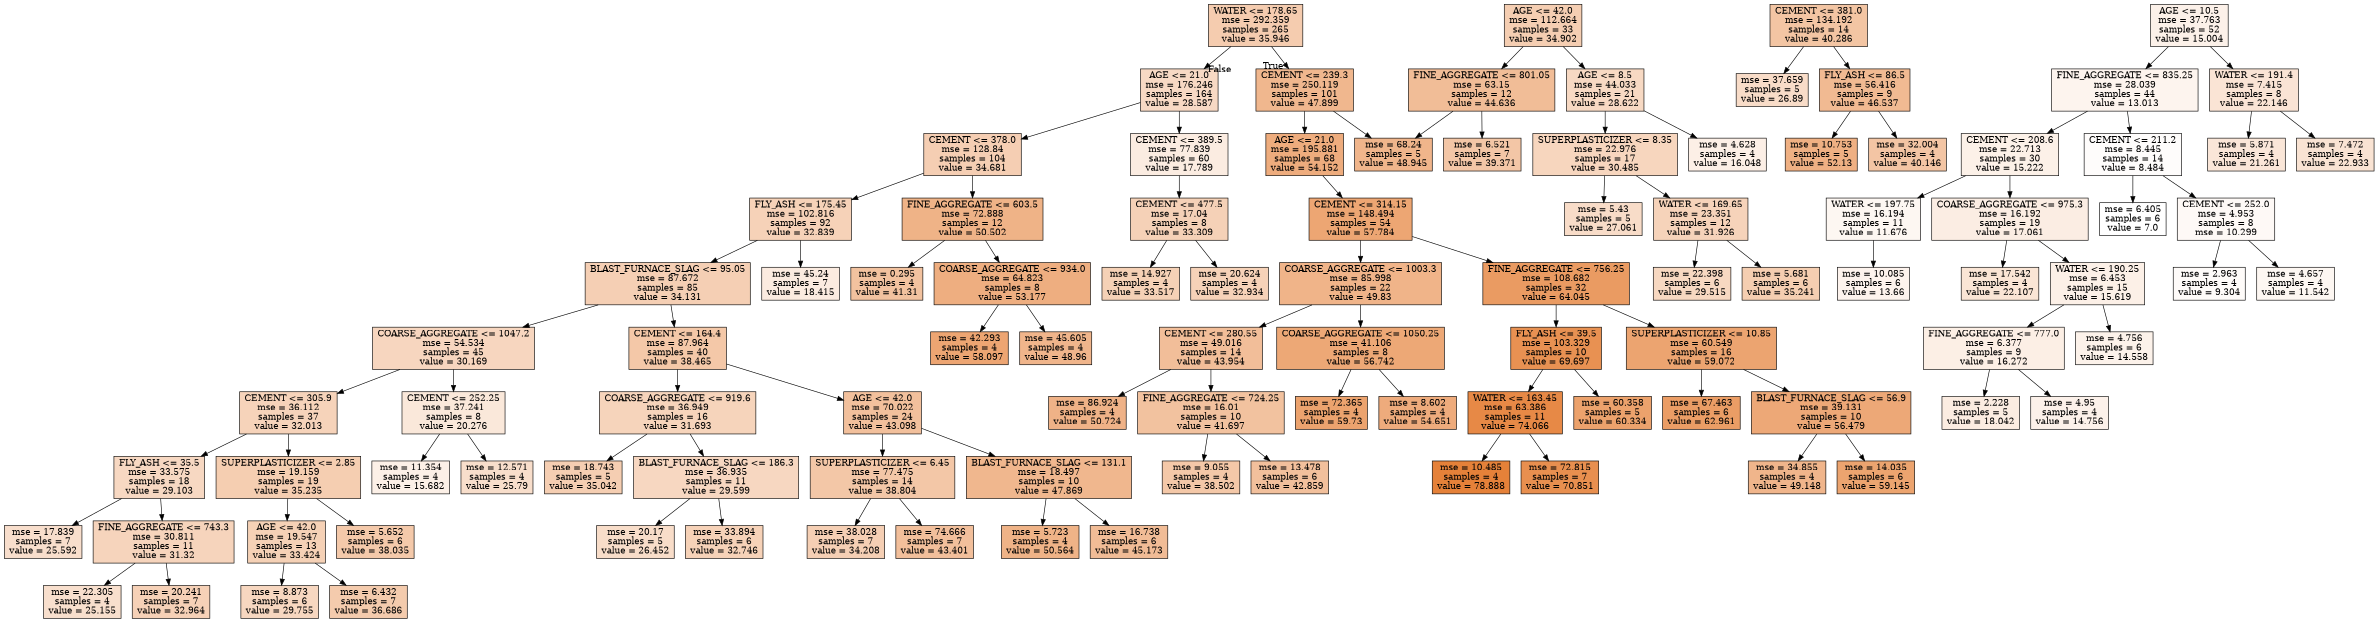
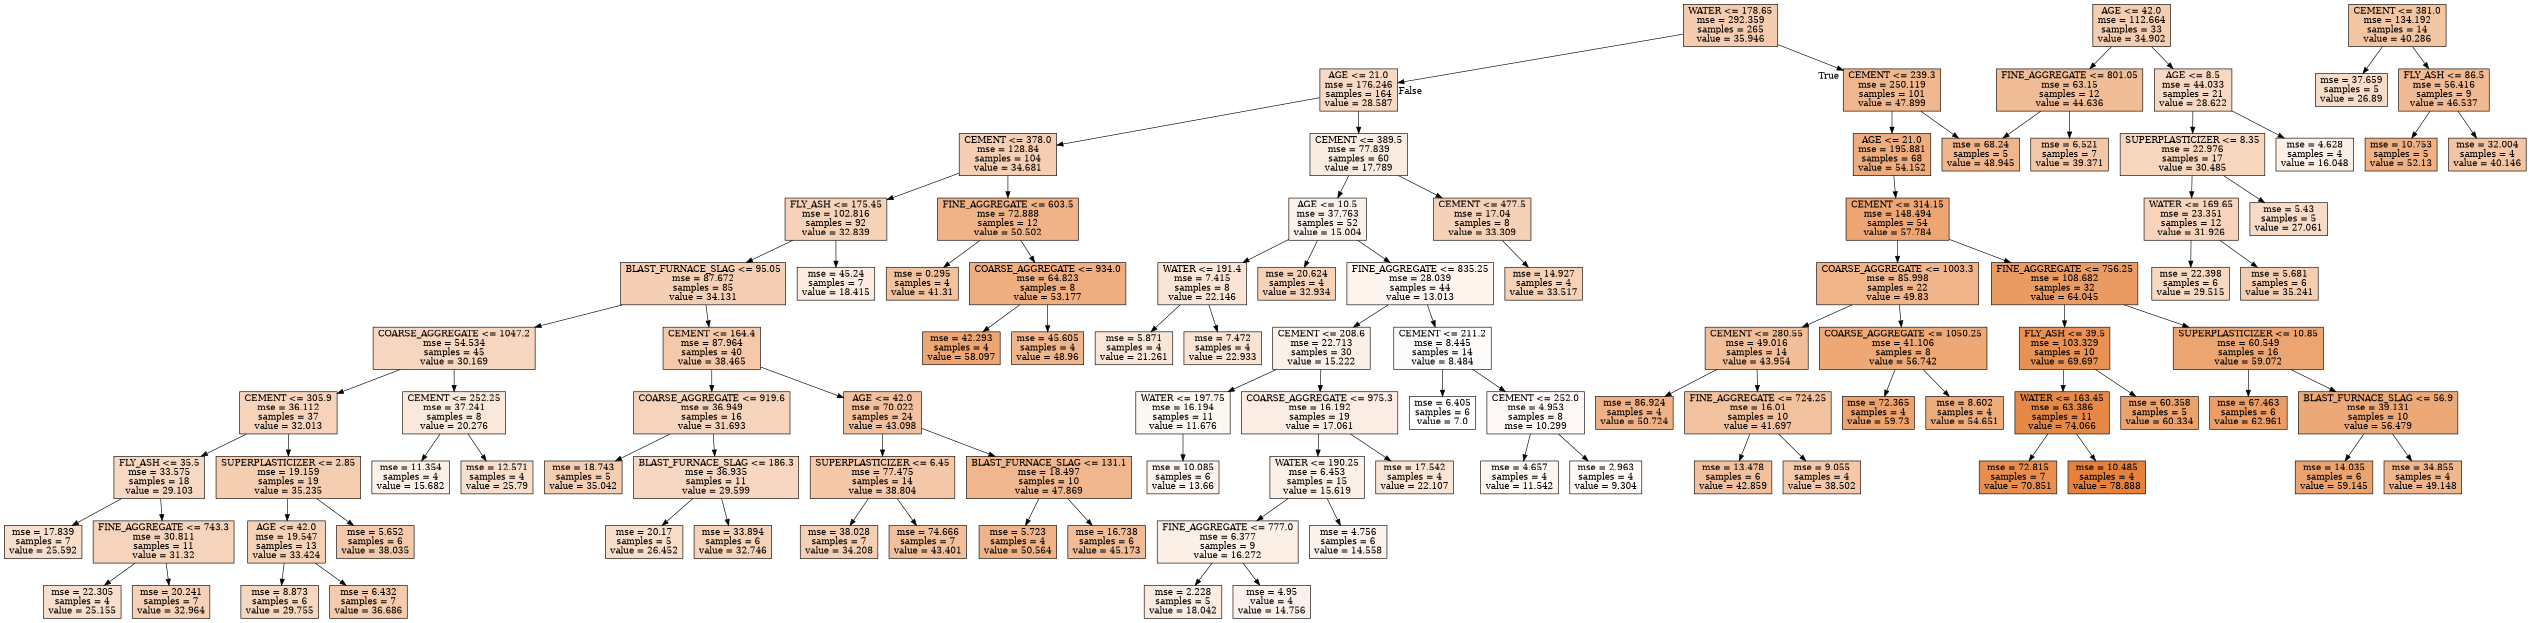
none -> (1345, 184)
(1204, 251) -> (1312, 251)
(2070, 413) -> (1272, 602)
